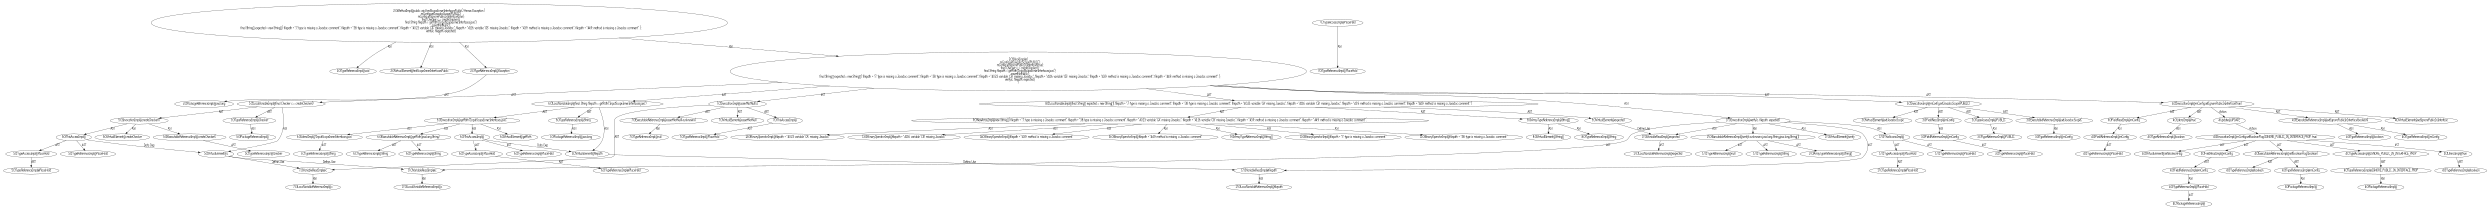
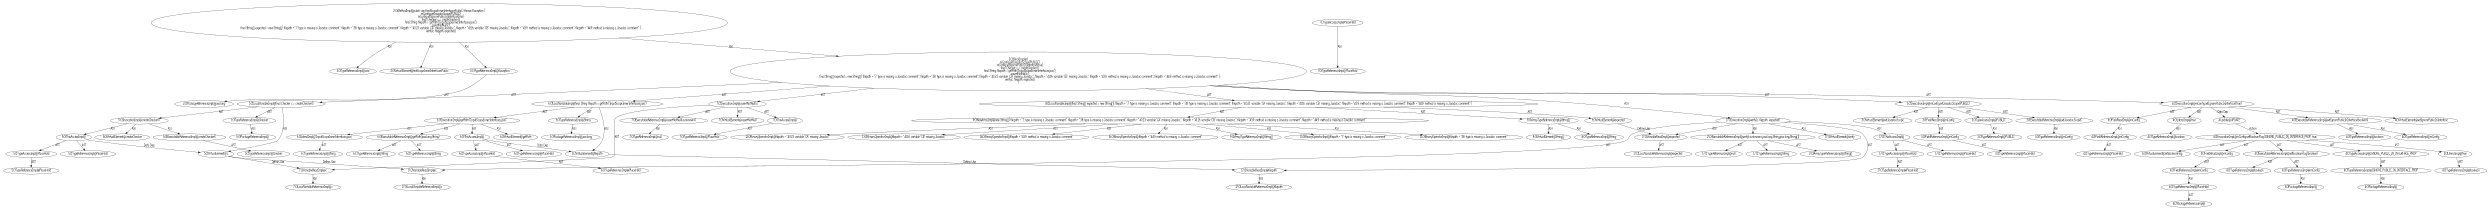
(2223, 112) -> (2223, 112)
